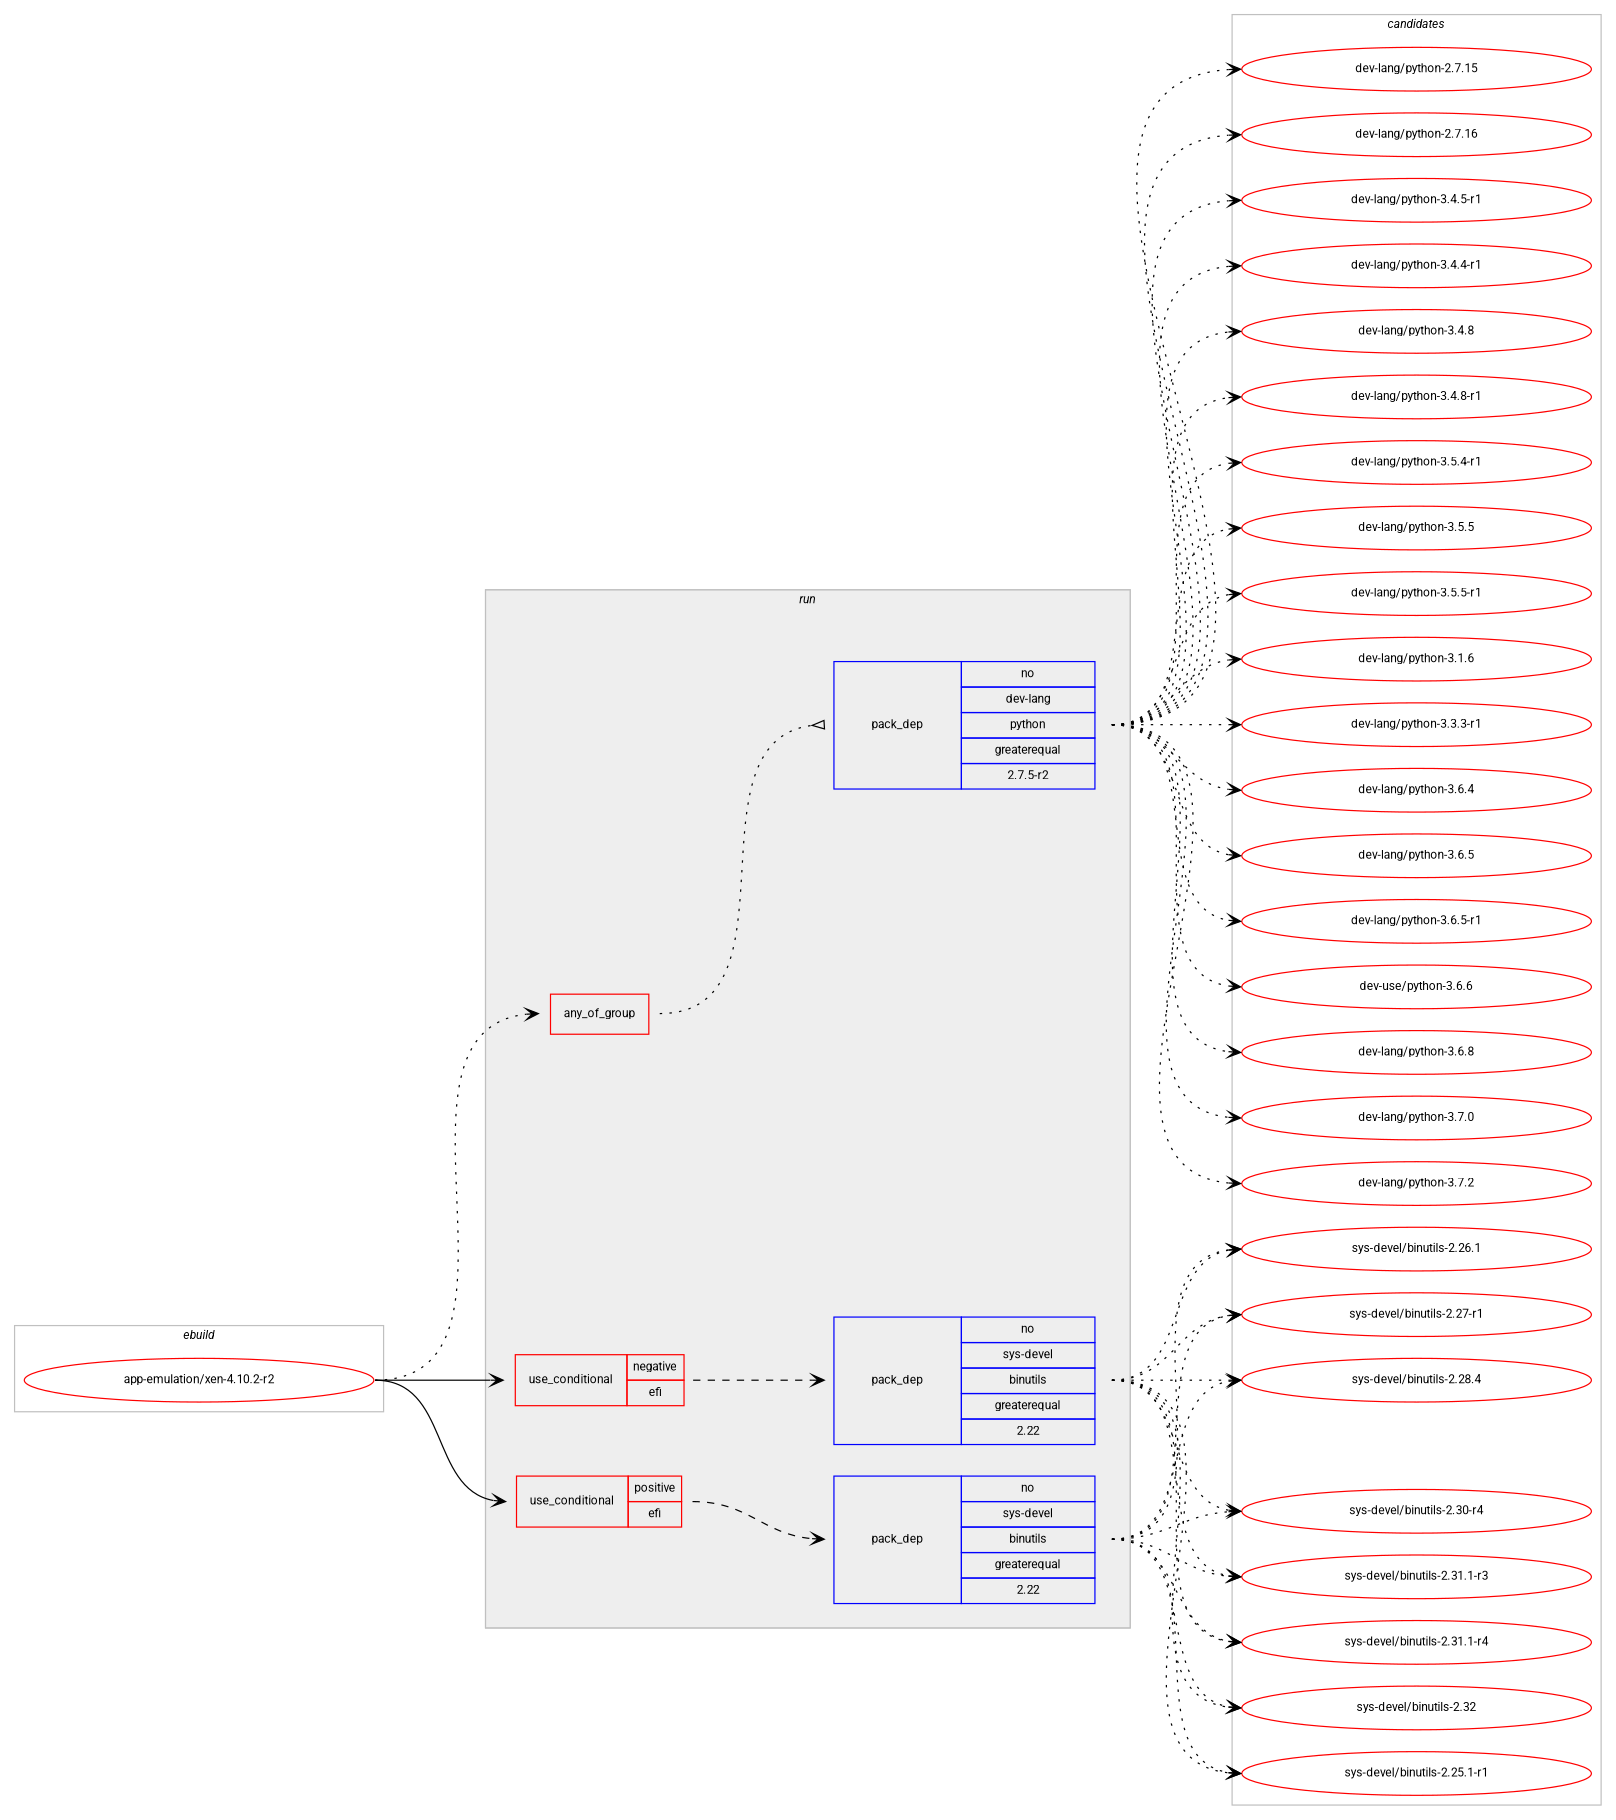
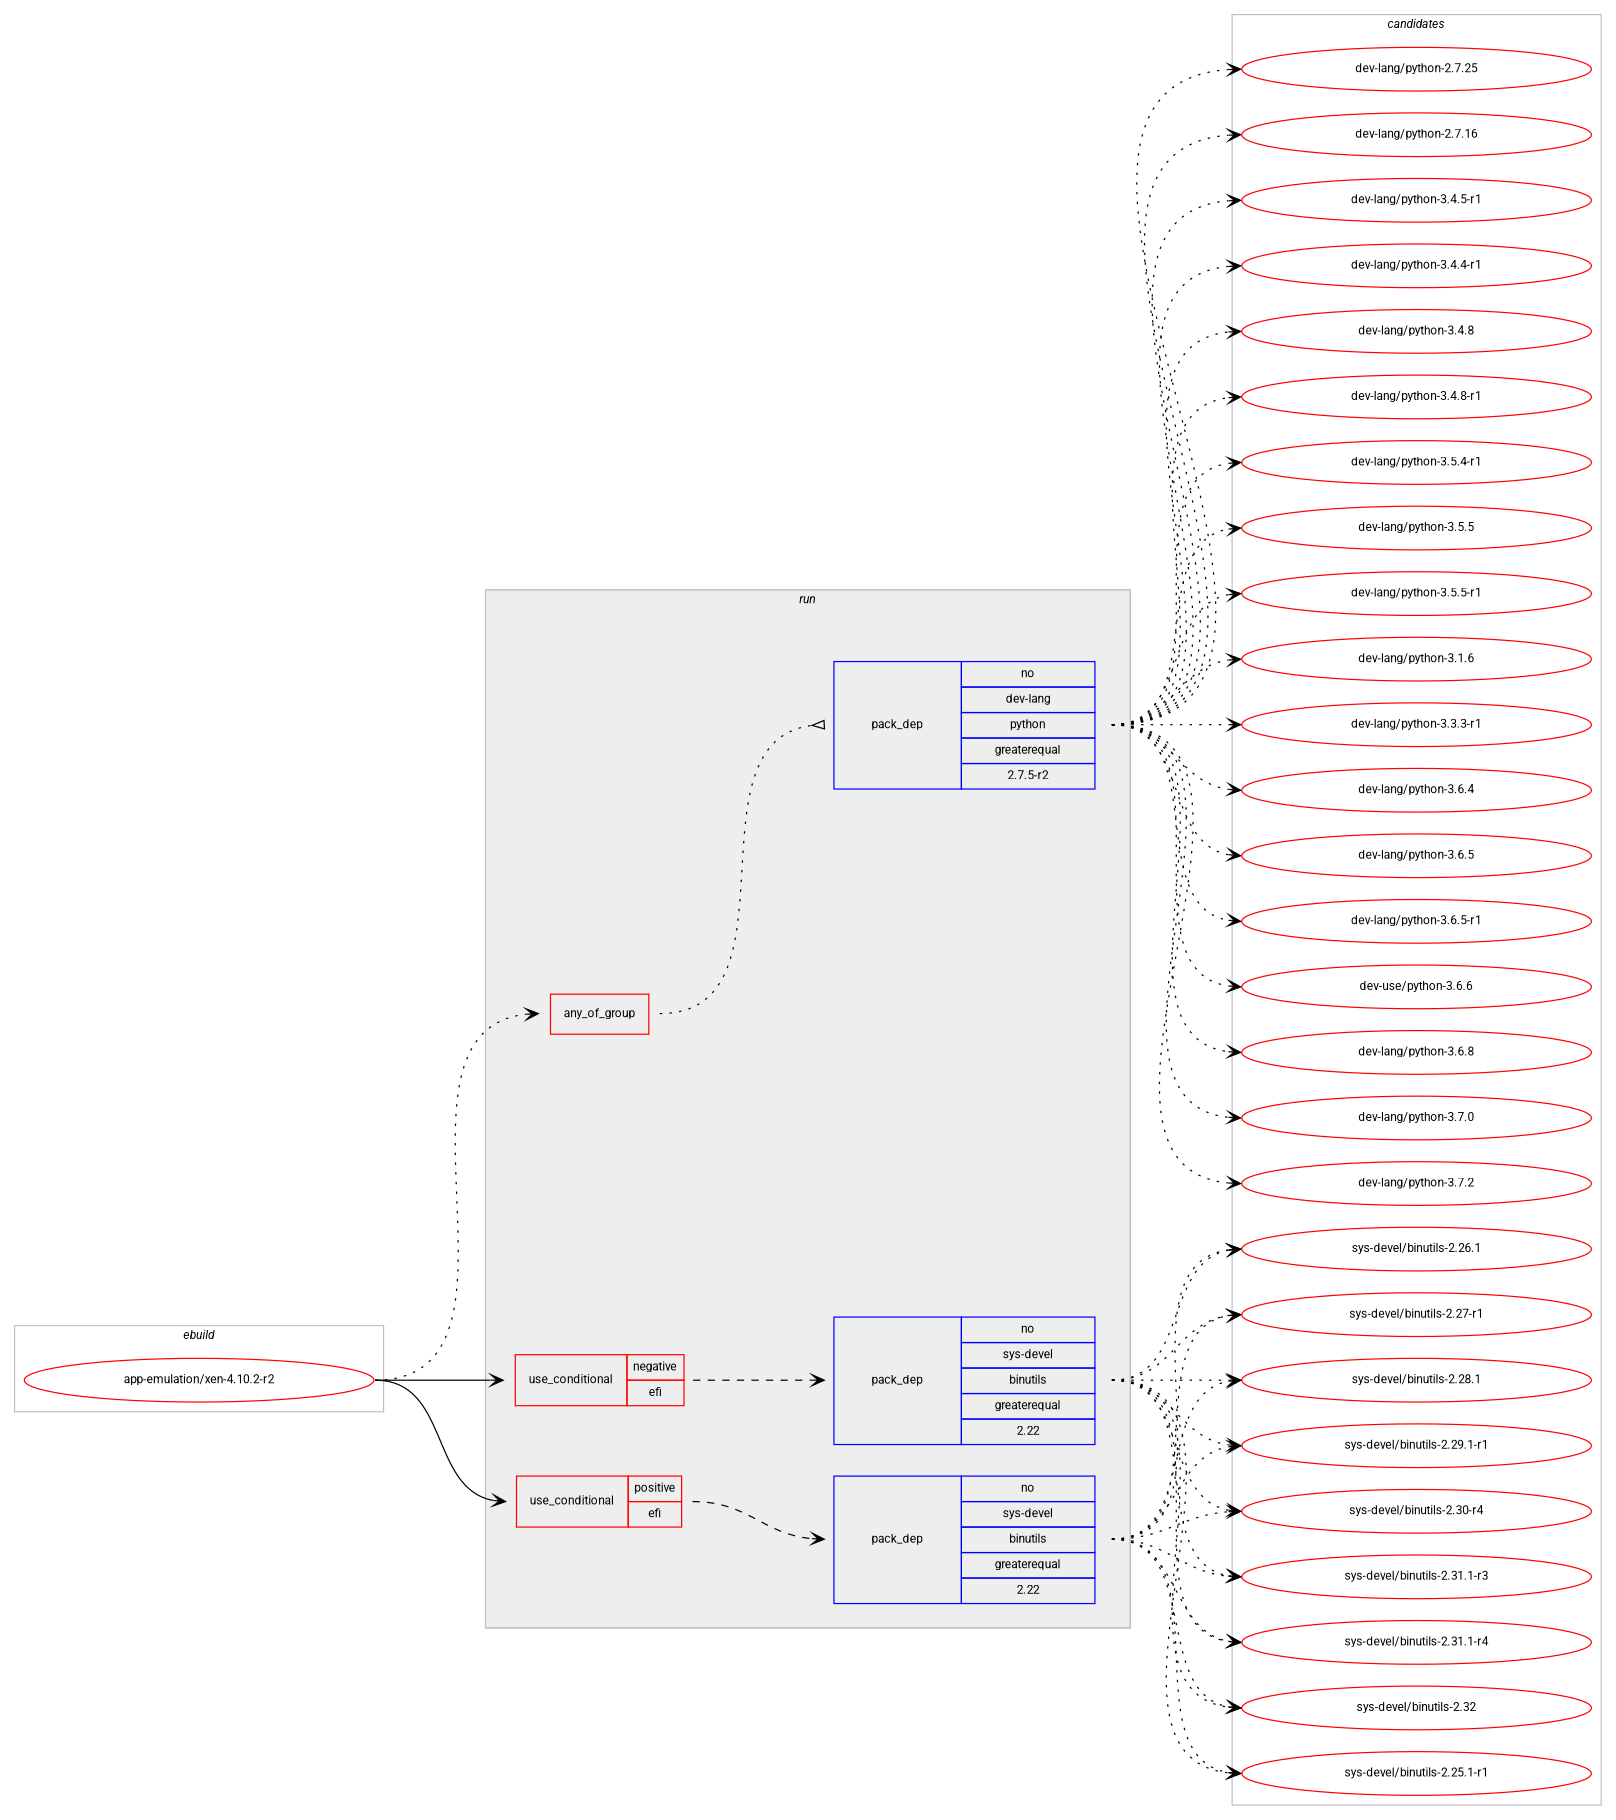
(1417, 69) -> (1417, 69)
(1417, 1380) -> (1417, 1380)
none -> (1417, 1446)
